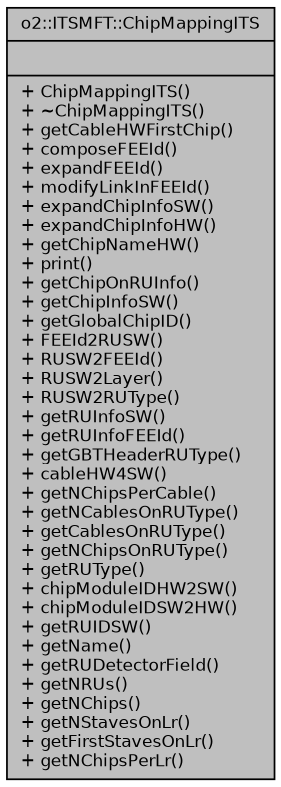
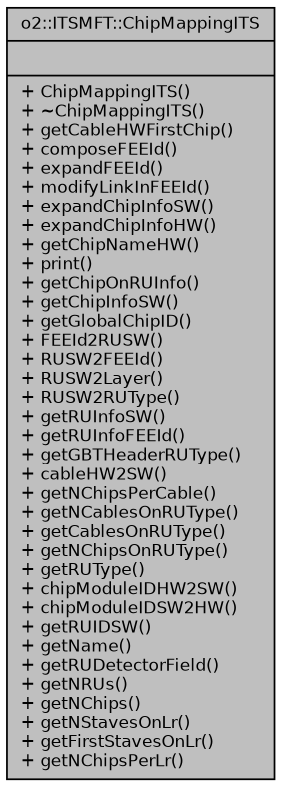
(95, 474) -> (95, 474)
